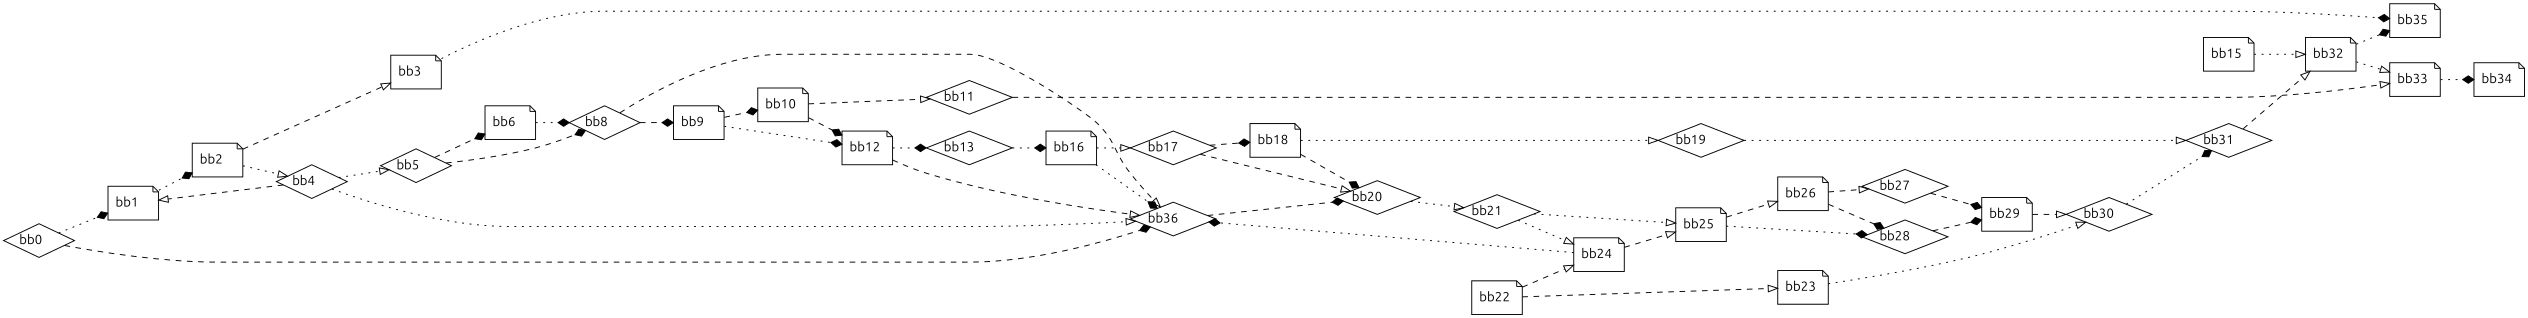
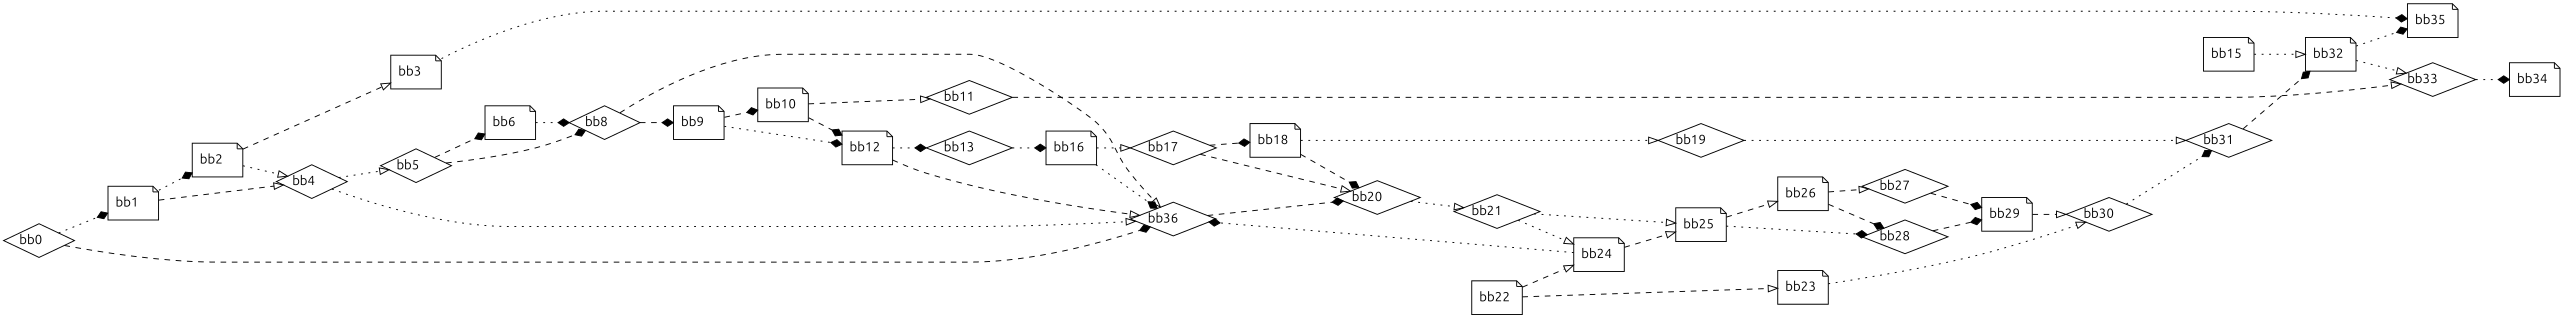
(2415, 80) -> (2433, 80)
(2273, 103) -> (2272, 104)
(226, 192) -> (216, 193)
